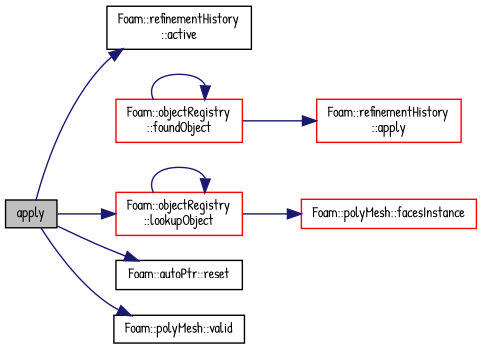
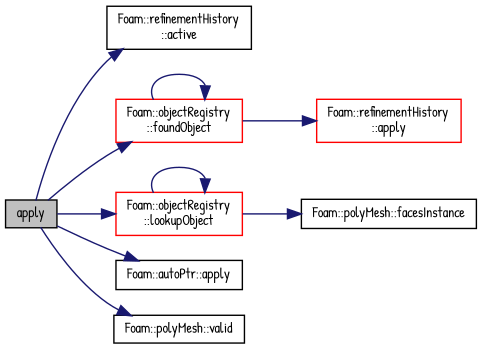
none -> (82, 173)
(389, 214) -> (389, 214)
(179, 275) -> (179, 275)
